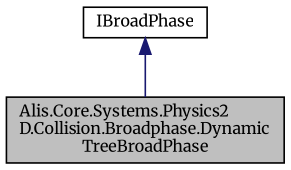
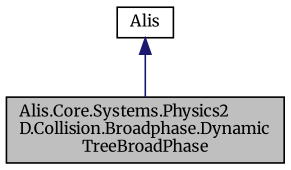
(145, 22) -> (145, 22)
